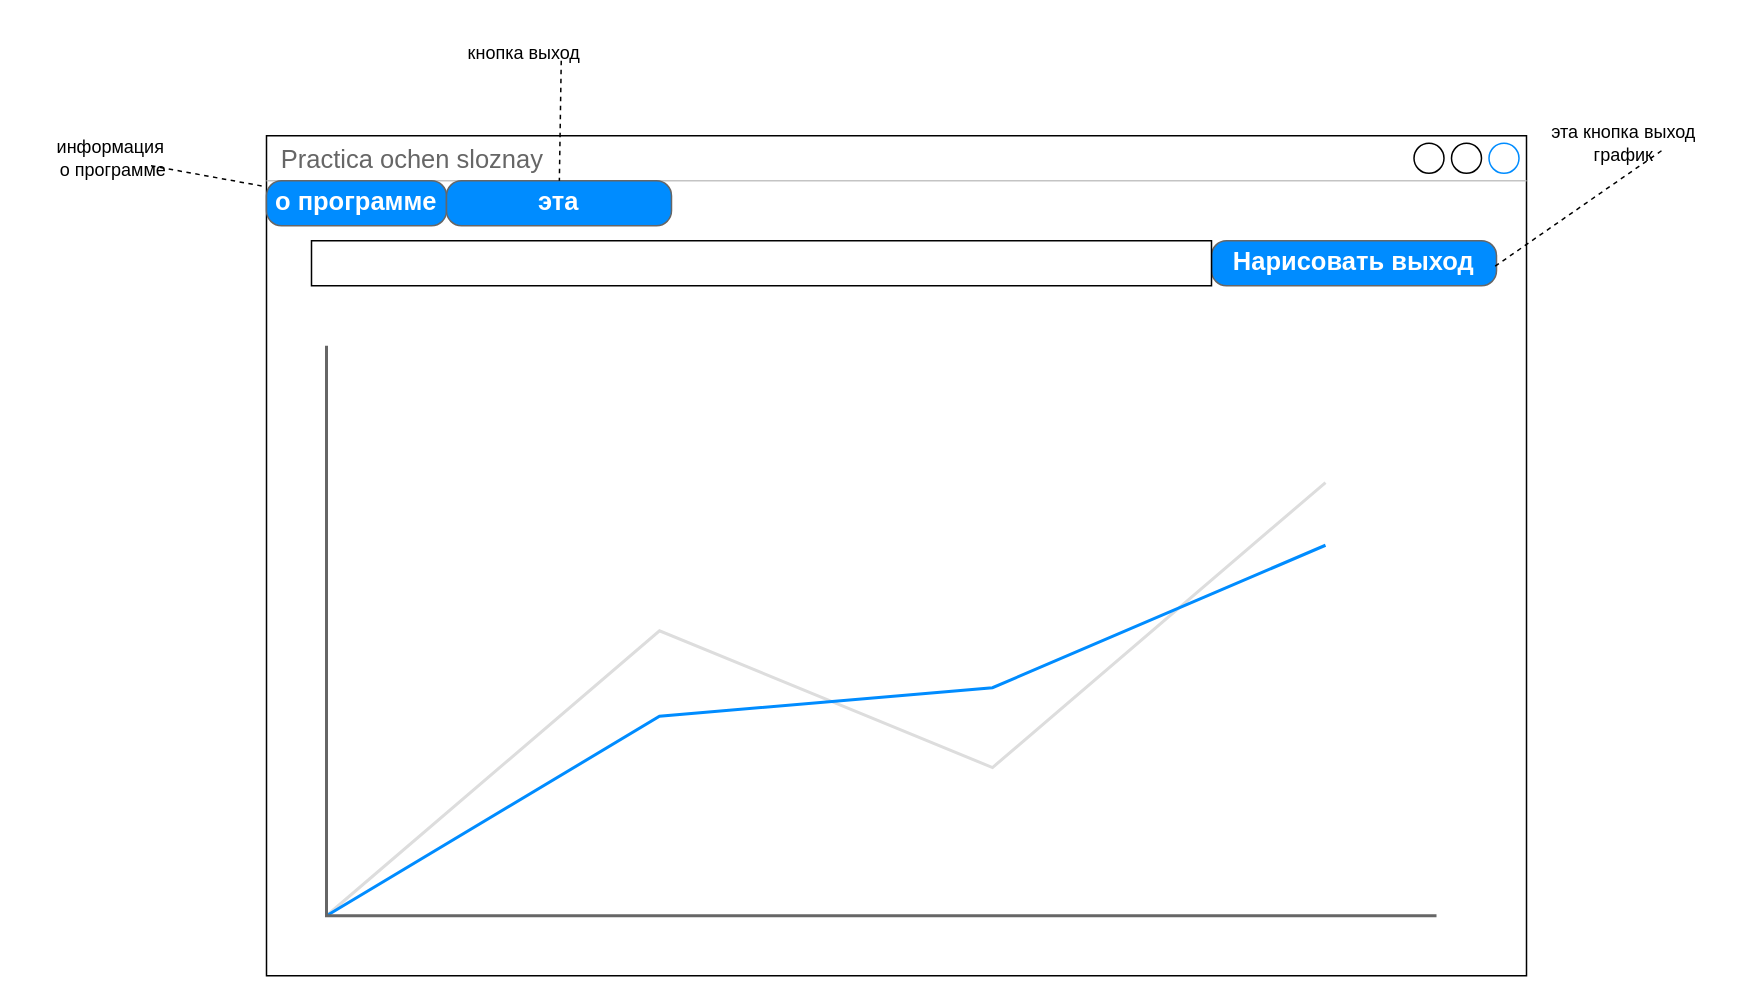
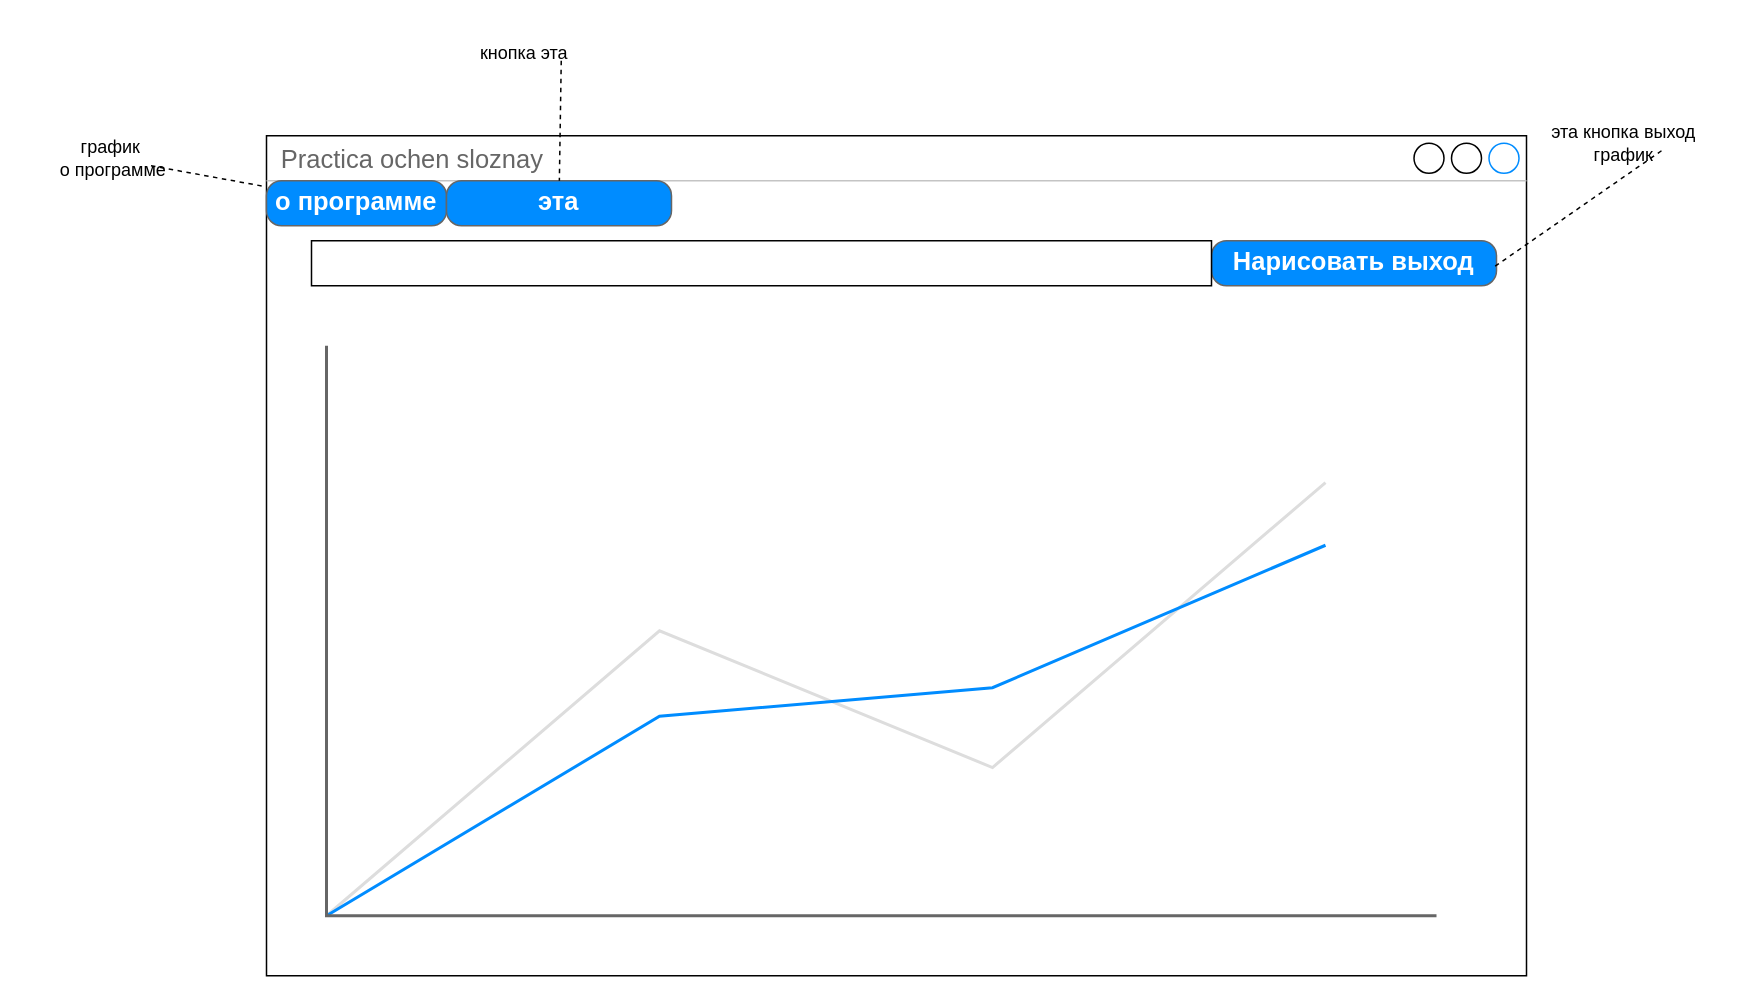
(524, 53) -> (524, 53)
(113, 158) -> (113, 158)
